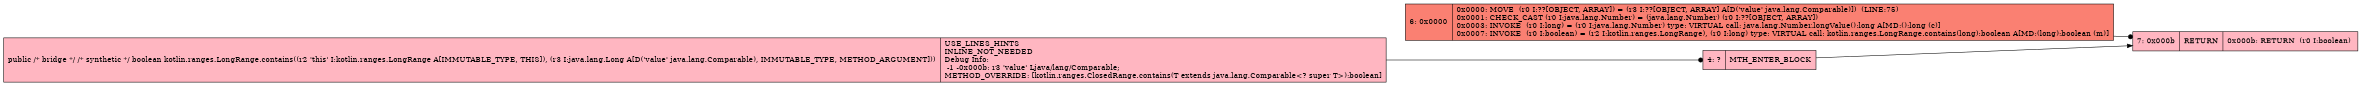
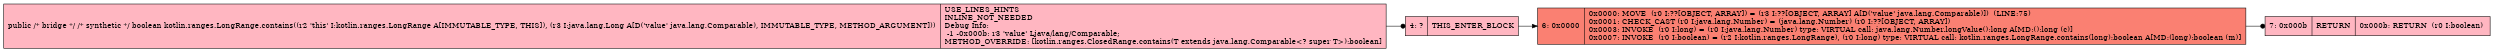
(1972, 52) -> (1525, 26)
(1771, 60) -> (1473, 26)
